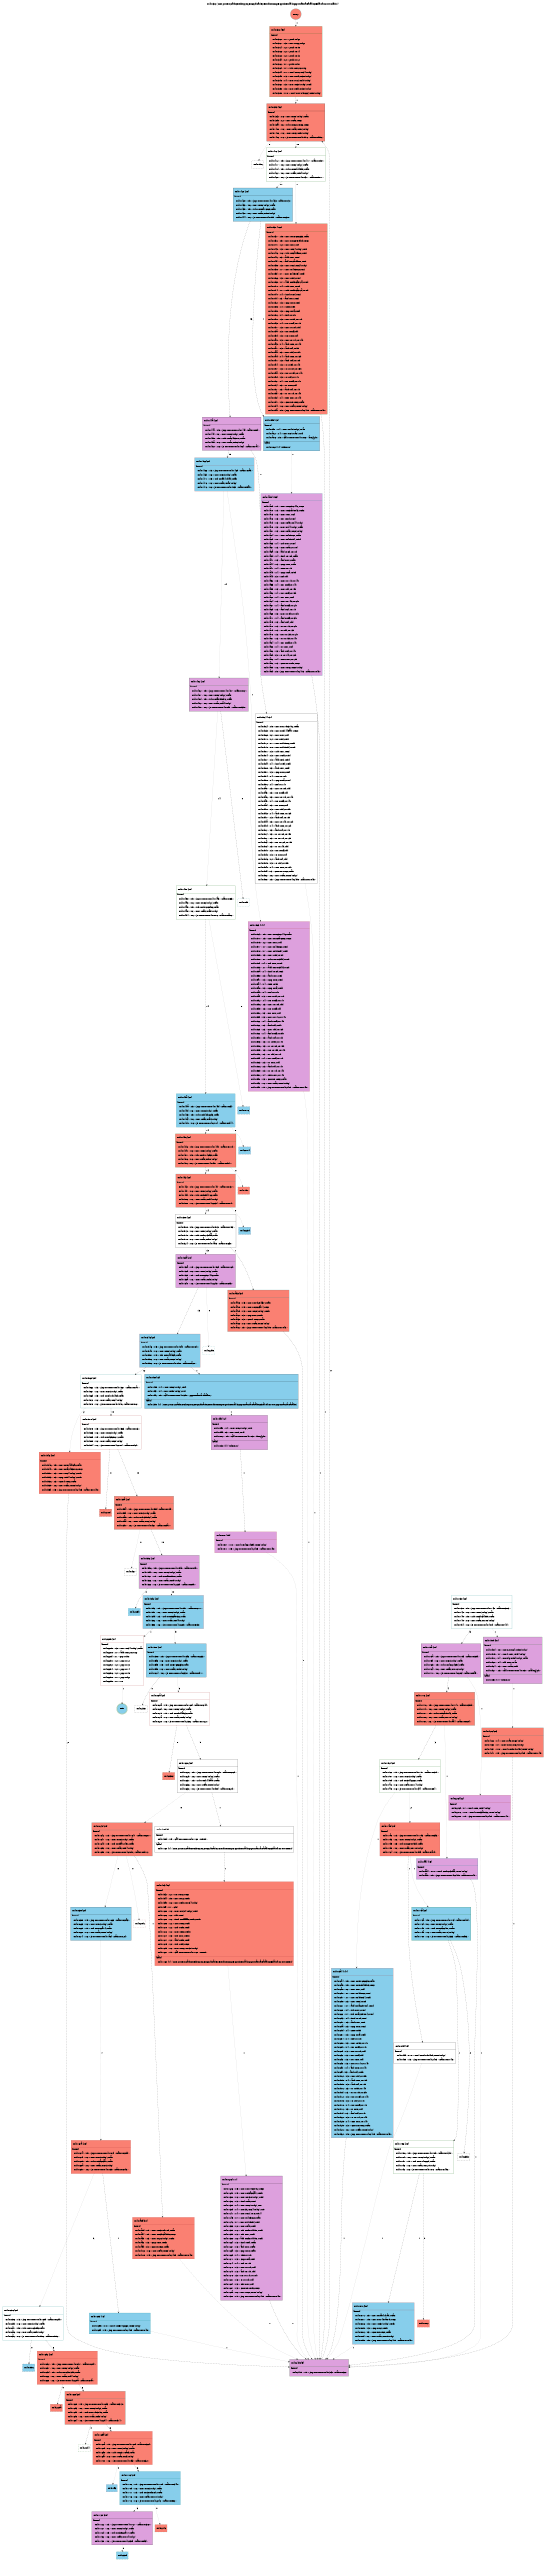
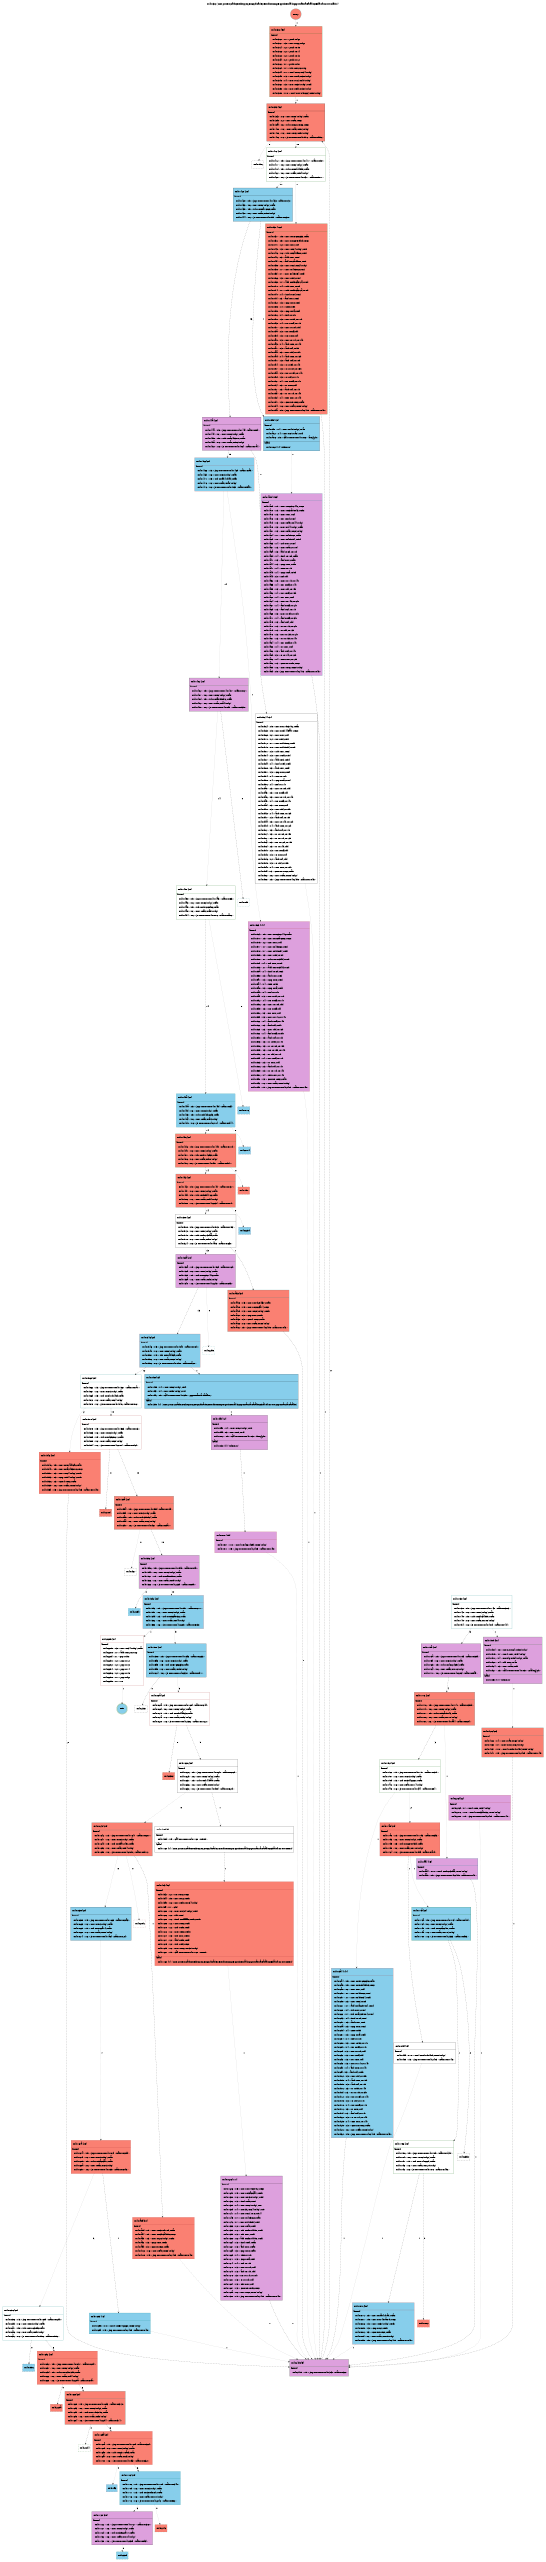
(481, 1734) -> none
